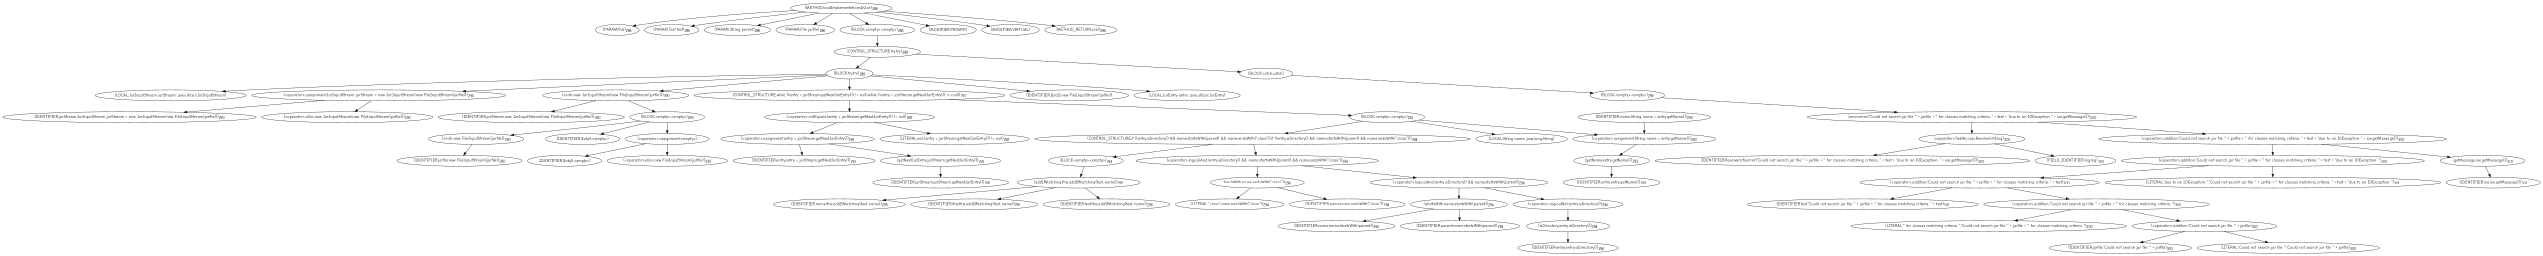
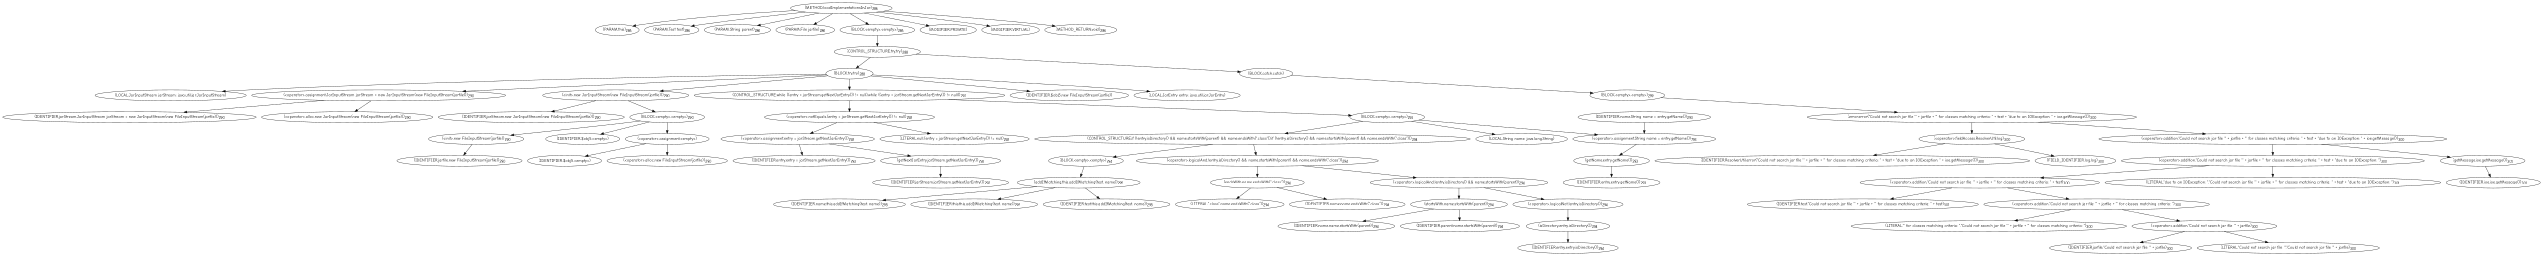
(1694, 139) -> (1694, 139)
